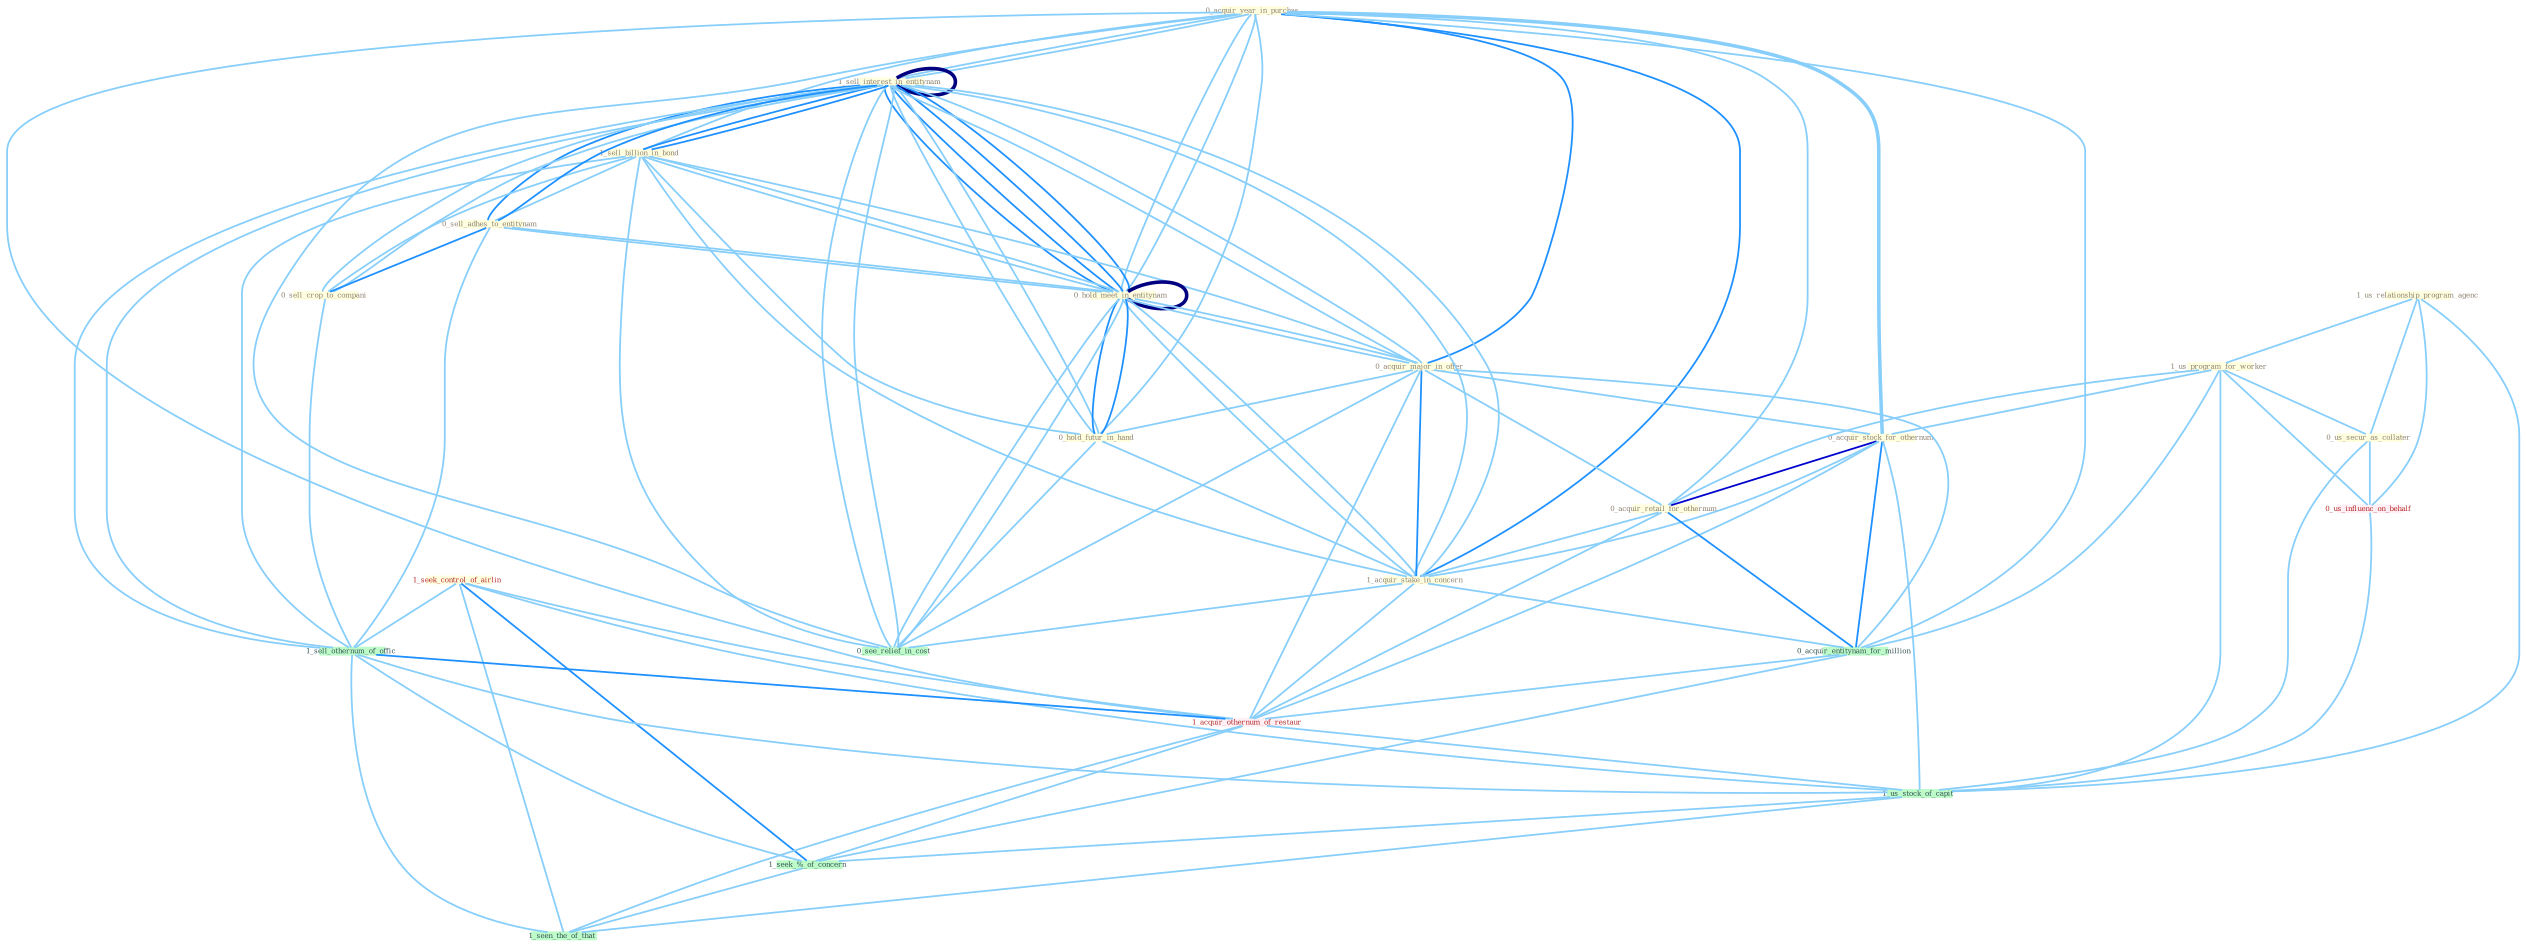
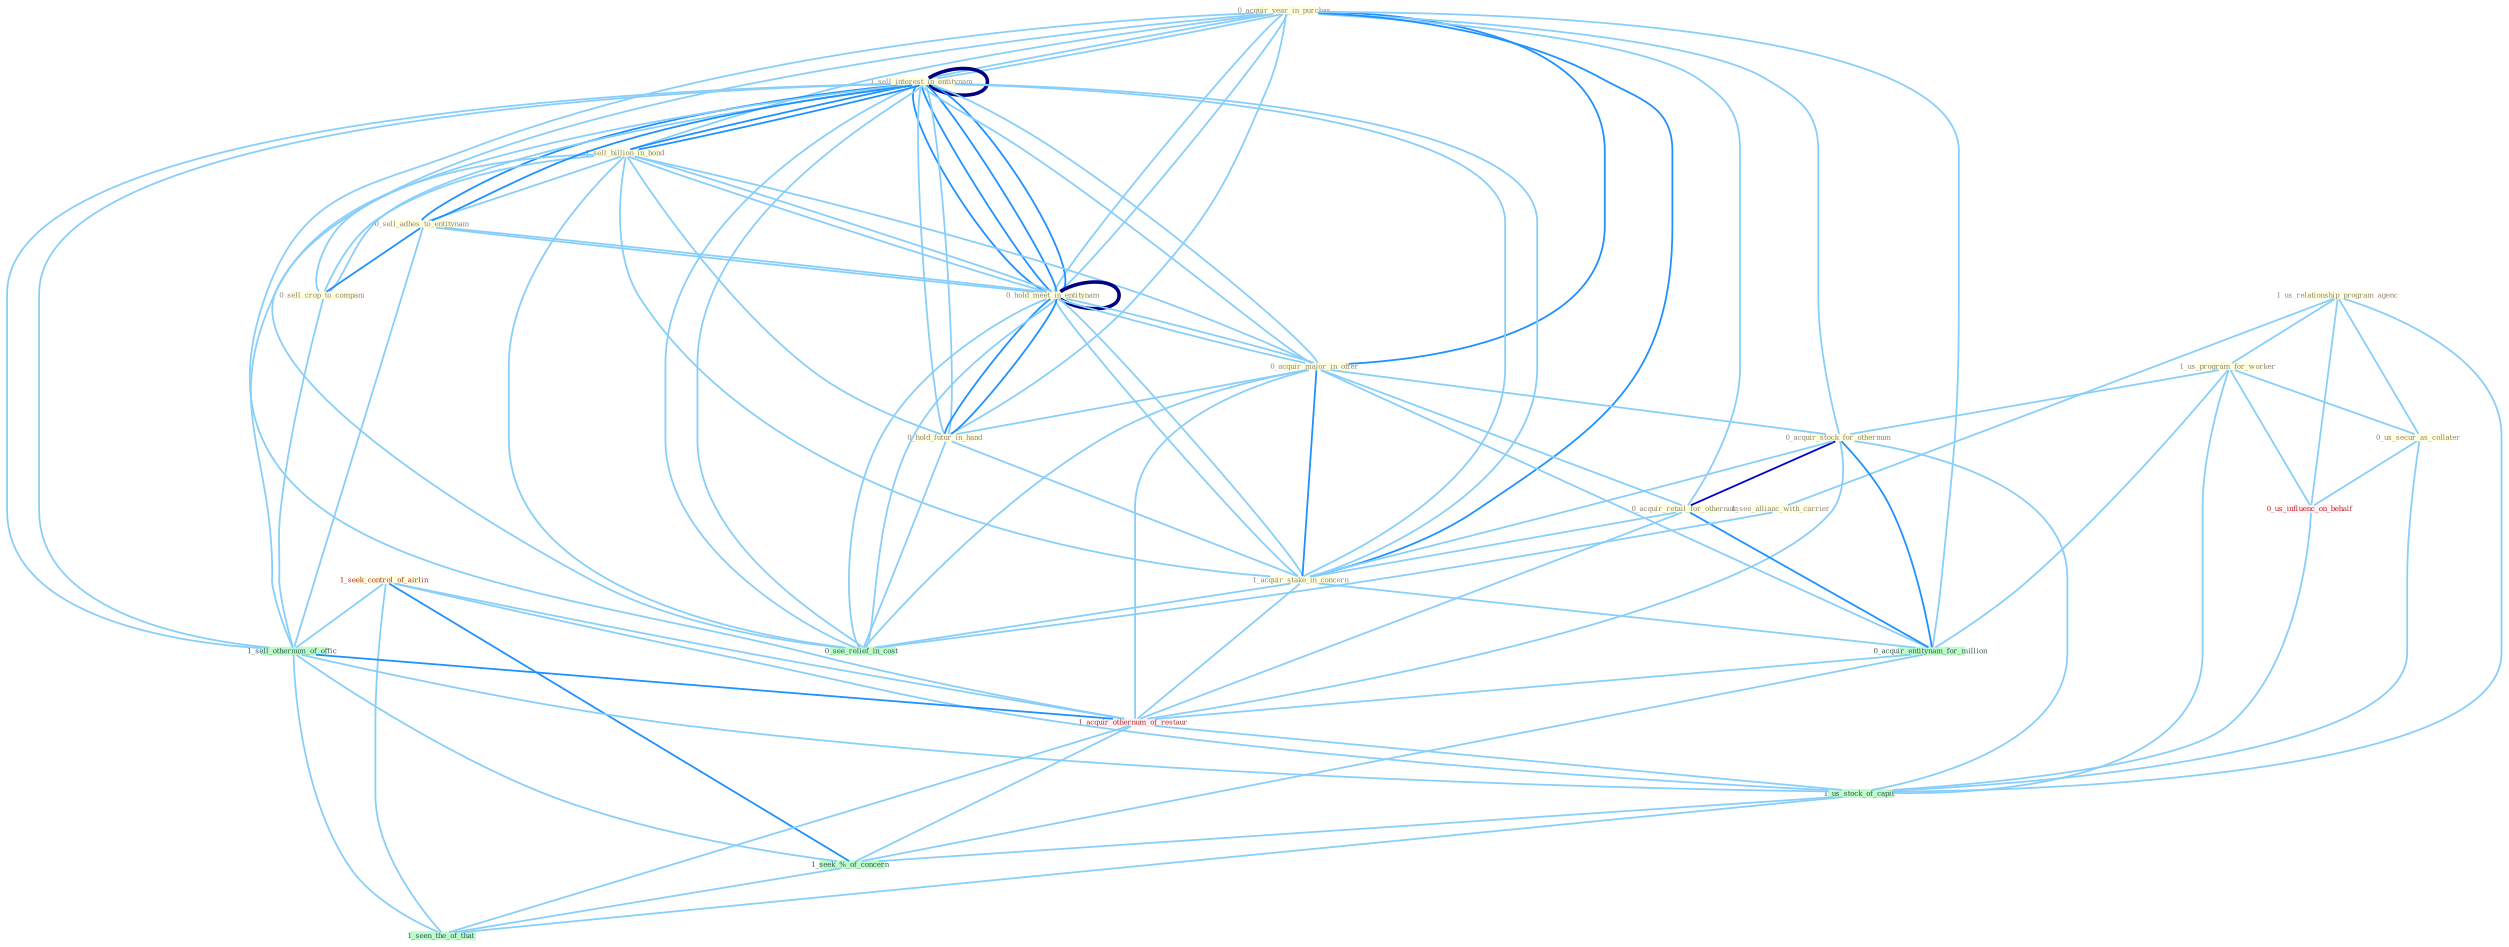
(1680, 37) -> (1732, 64)
(1927, 411) -> none
none -> (1783, 509)
